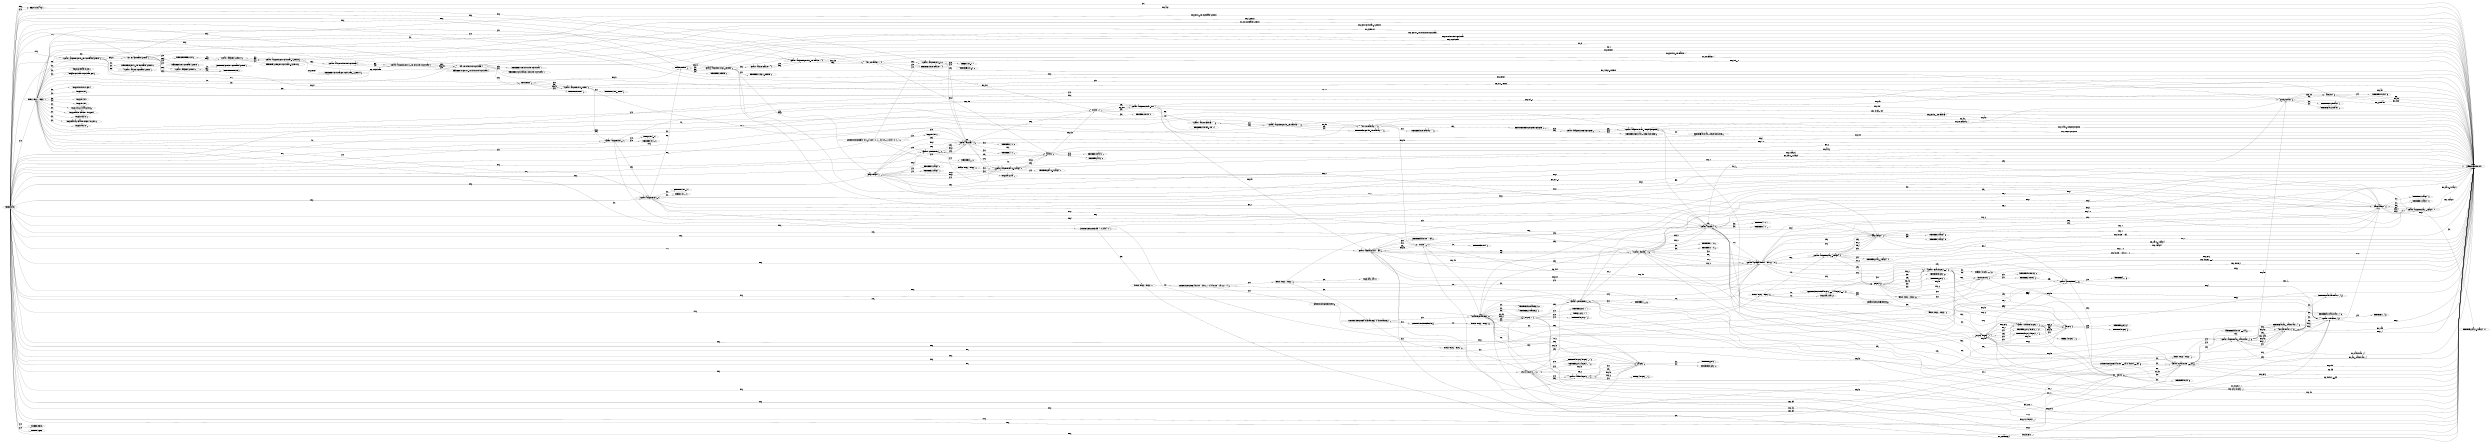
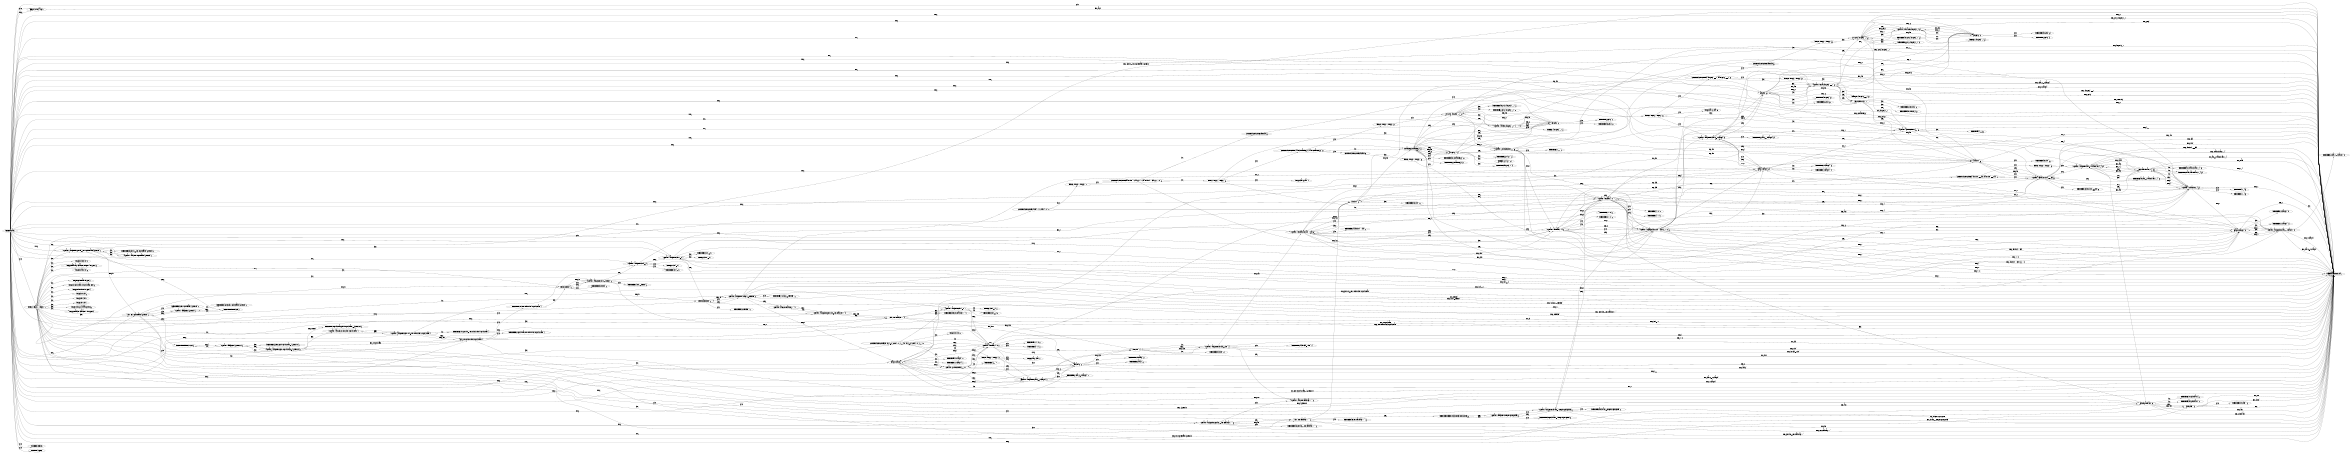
(1721, 57) -> none
(496, 76) -> (556, 301)
(1242, 126) -> none
none -> (2240, 190)
(2396, 206) -> (2256, 230)
none -> (1905, 212)
(2047, 280) -> (1880, 121)
(1970, 314) -> (1860, 49)
